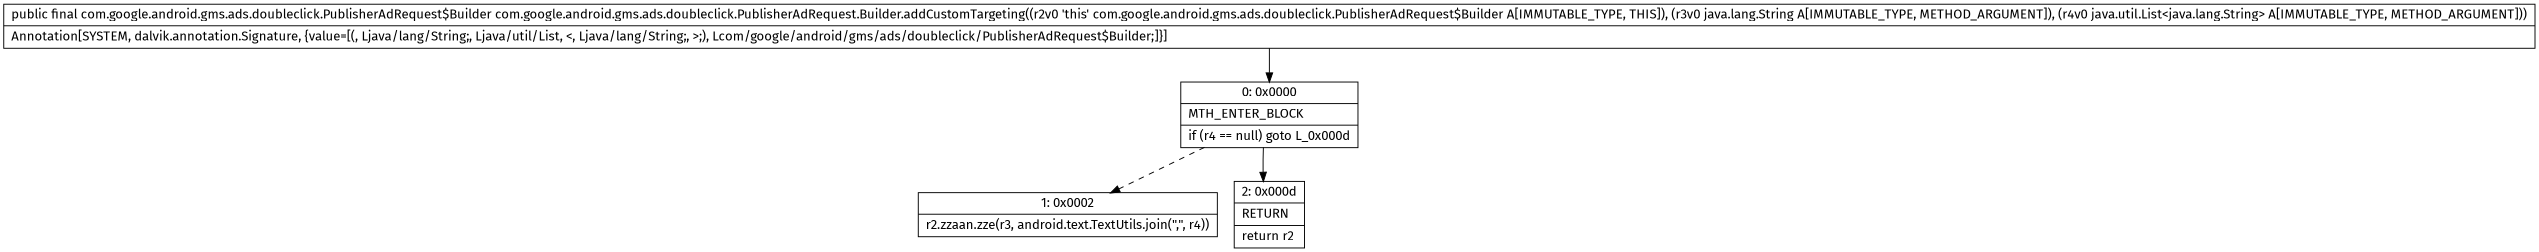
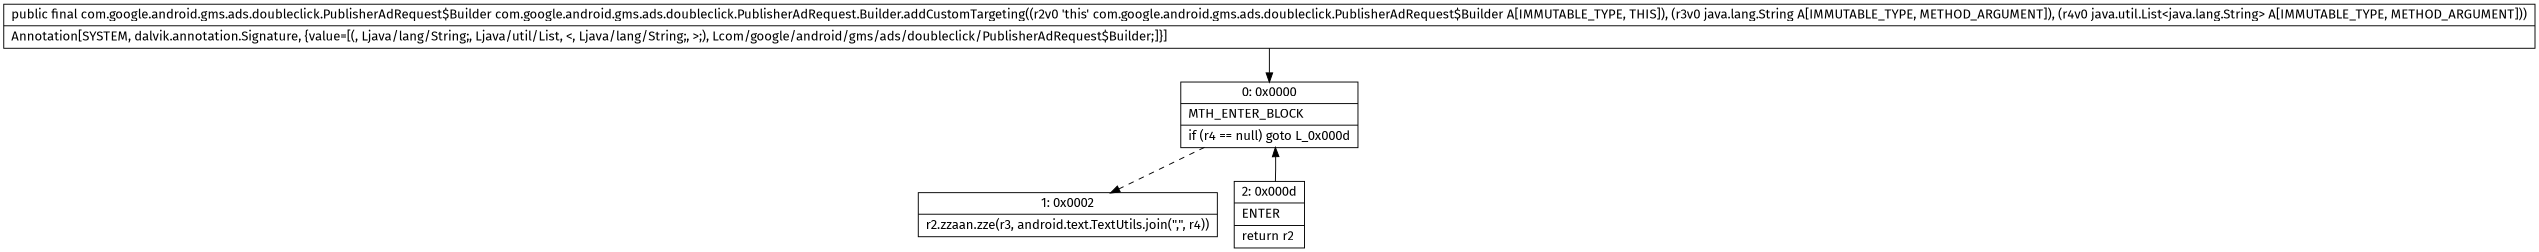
(1263, 160) -> (1276, 169)
(1266, 214) -> (1261, 214)
